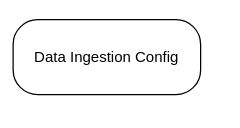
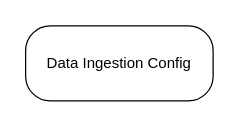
(107, 57) -> (119, 63)
